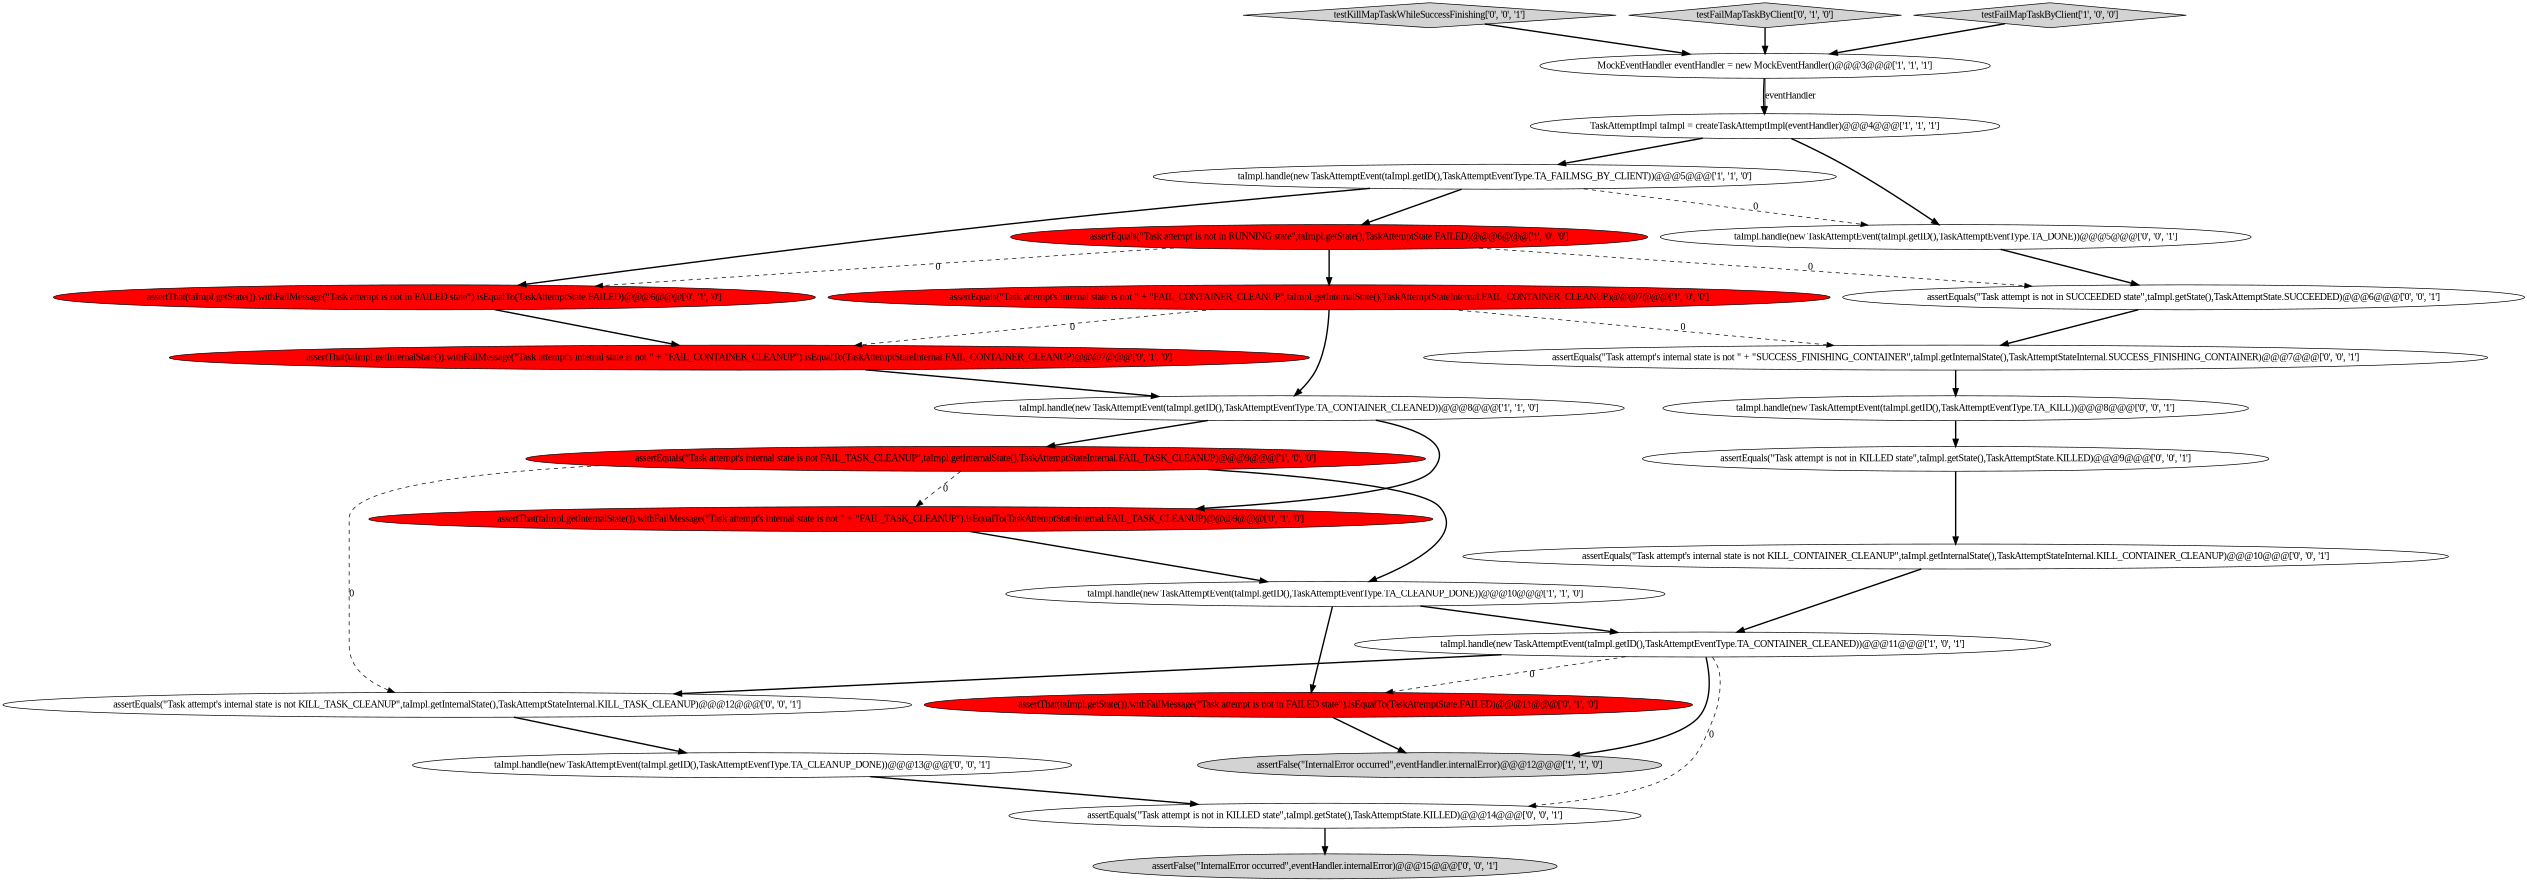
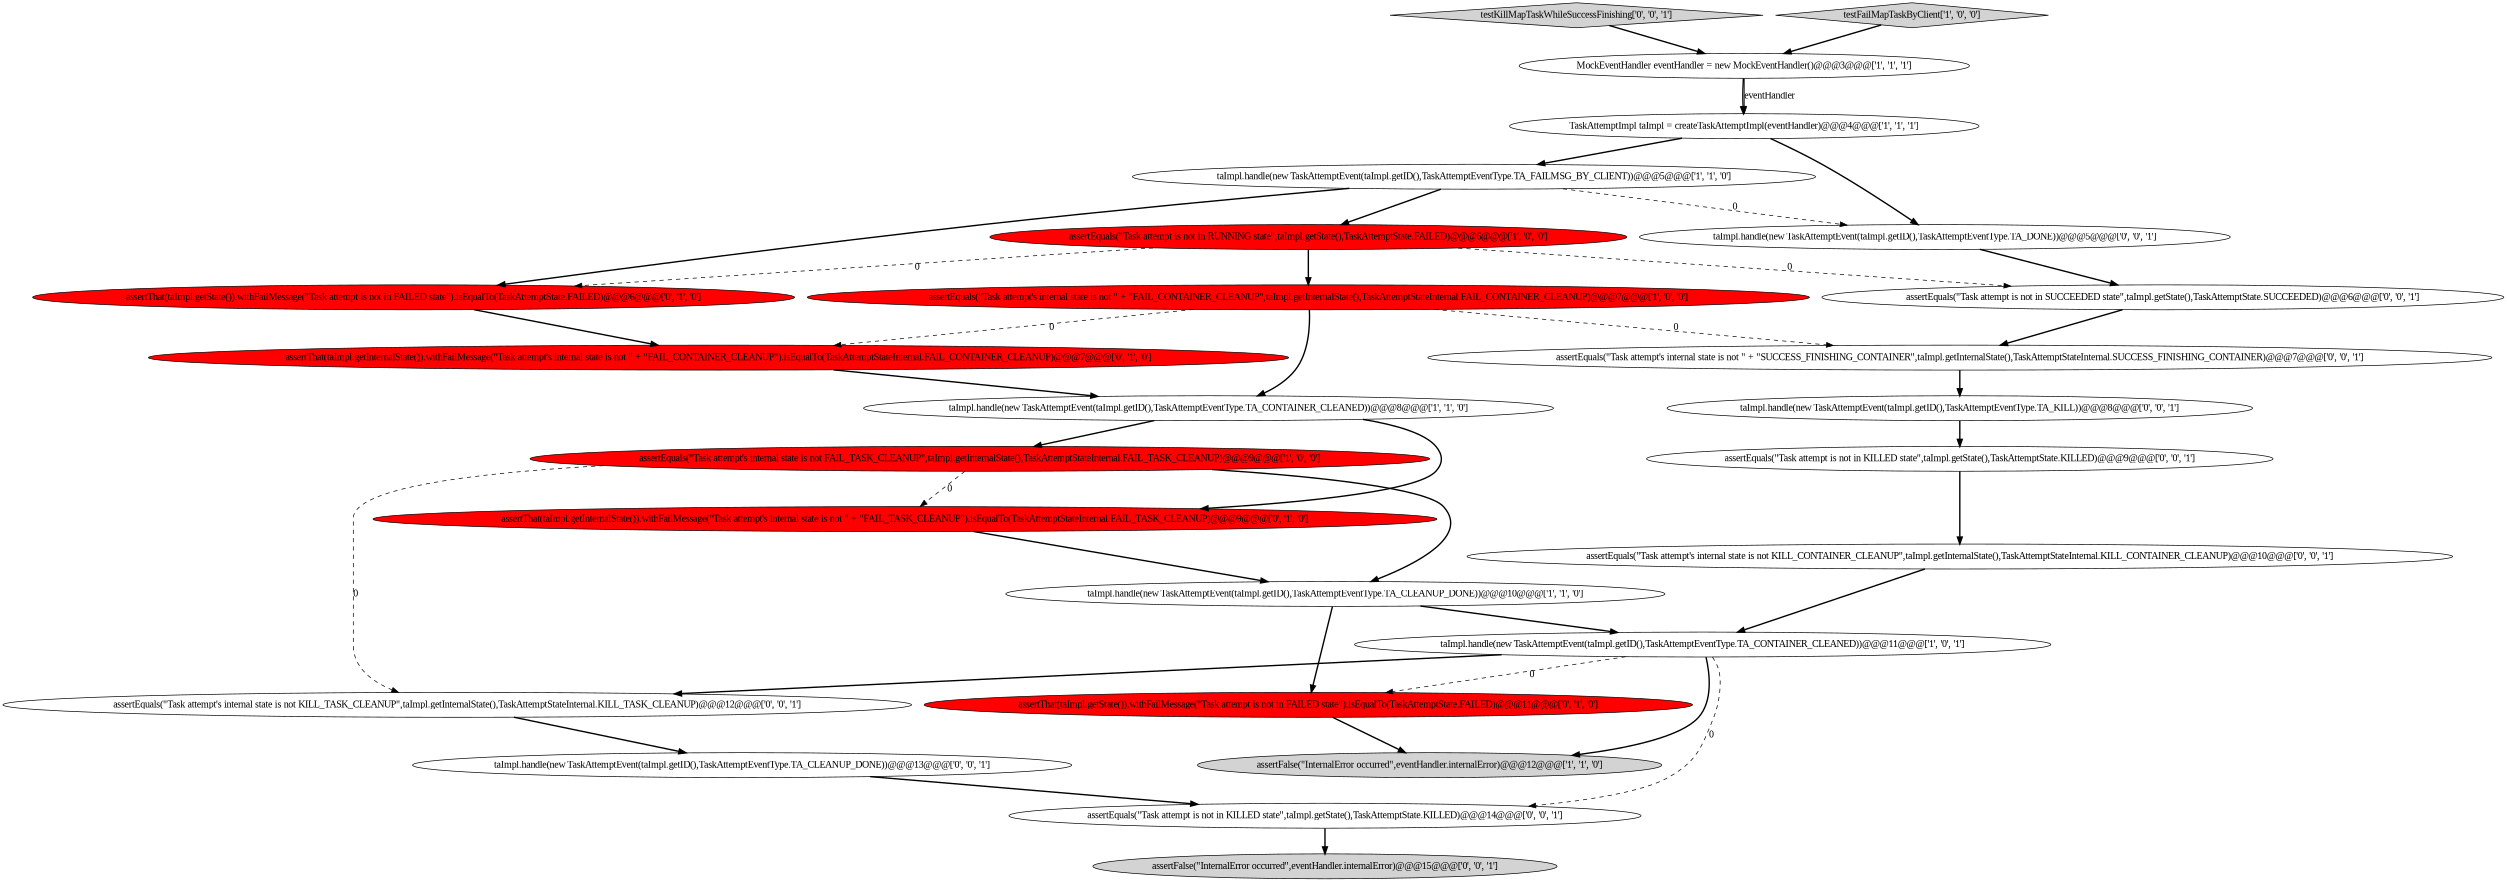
(1765, 15) -> none
